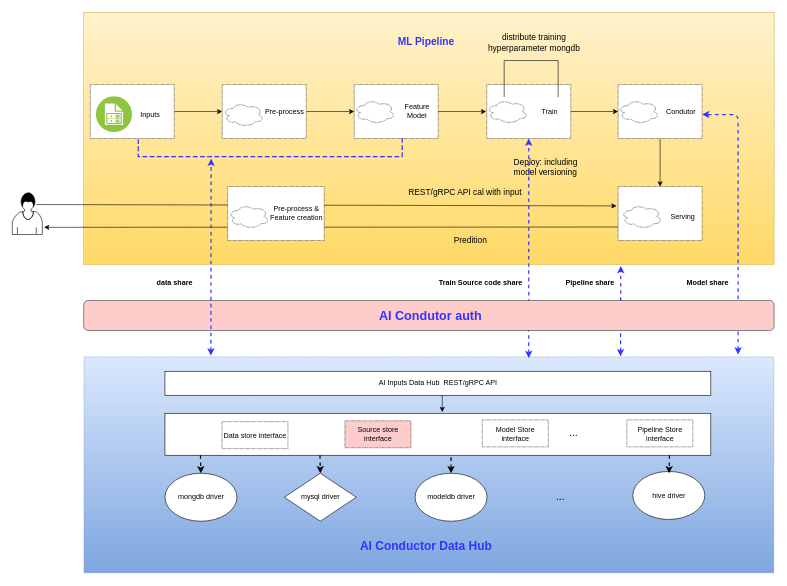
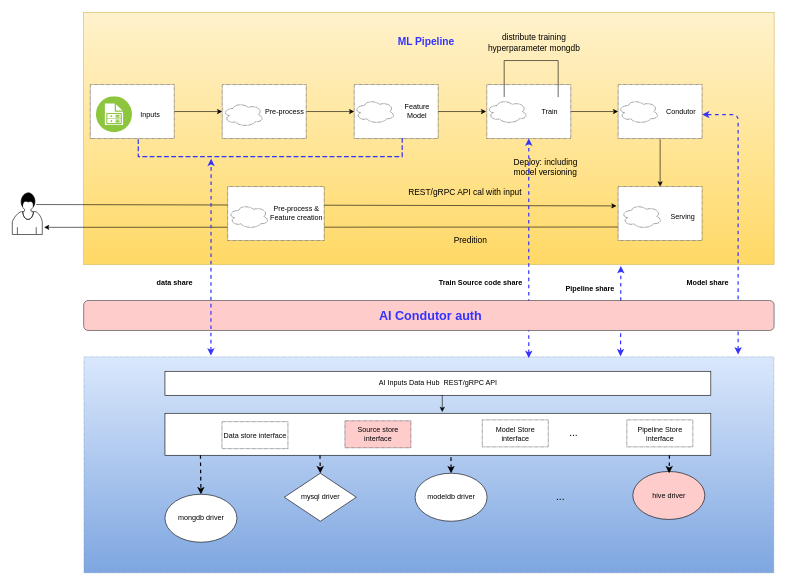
(590, 282) -> (590, 288)
(669, 495) -> (669, 495)
(201, 497) -> (201, 518)
(426, 546) -> none
